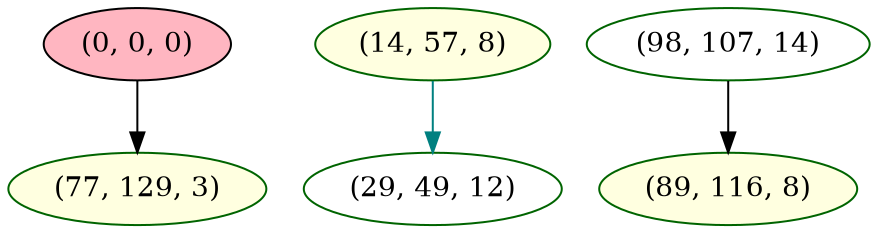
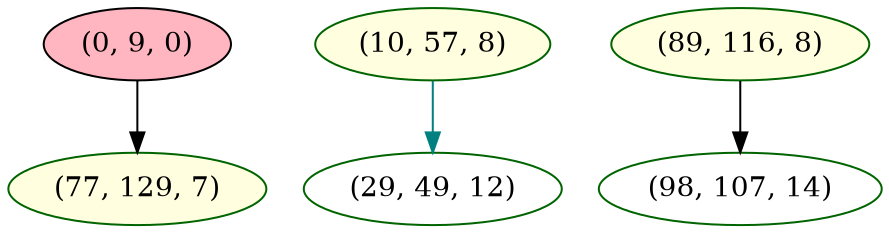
(137, 44) -> (137, 44)
(433, 44) -> (433, 44)
(728, 107) -> (740, 107)
(137, 189) -> (137, 189)
